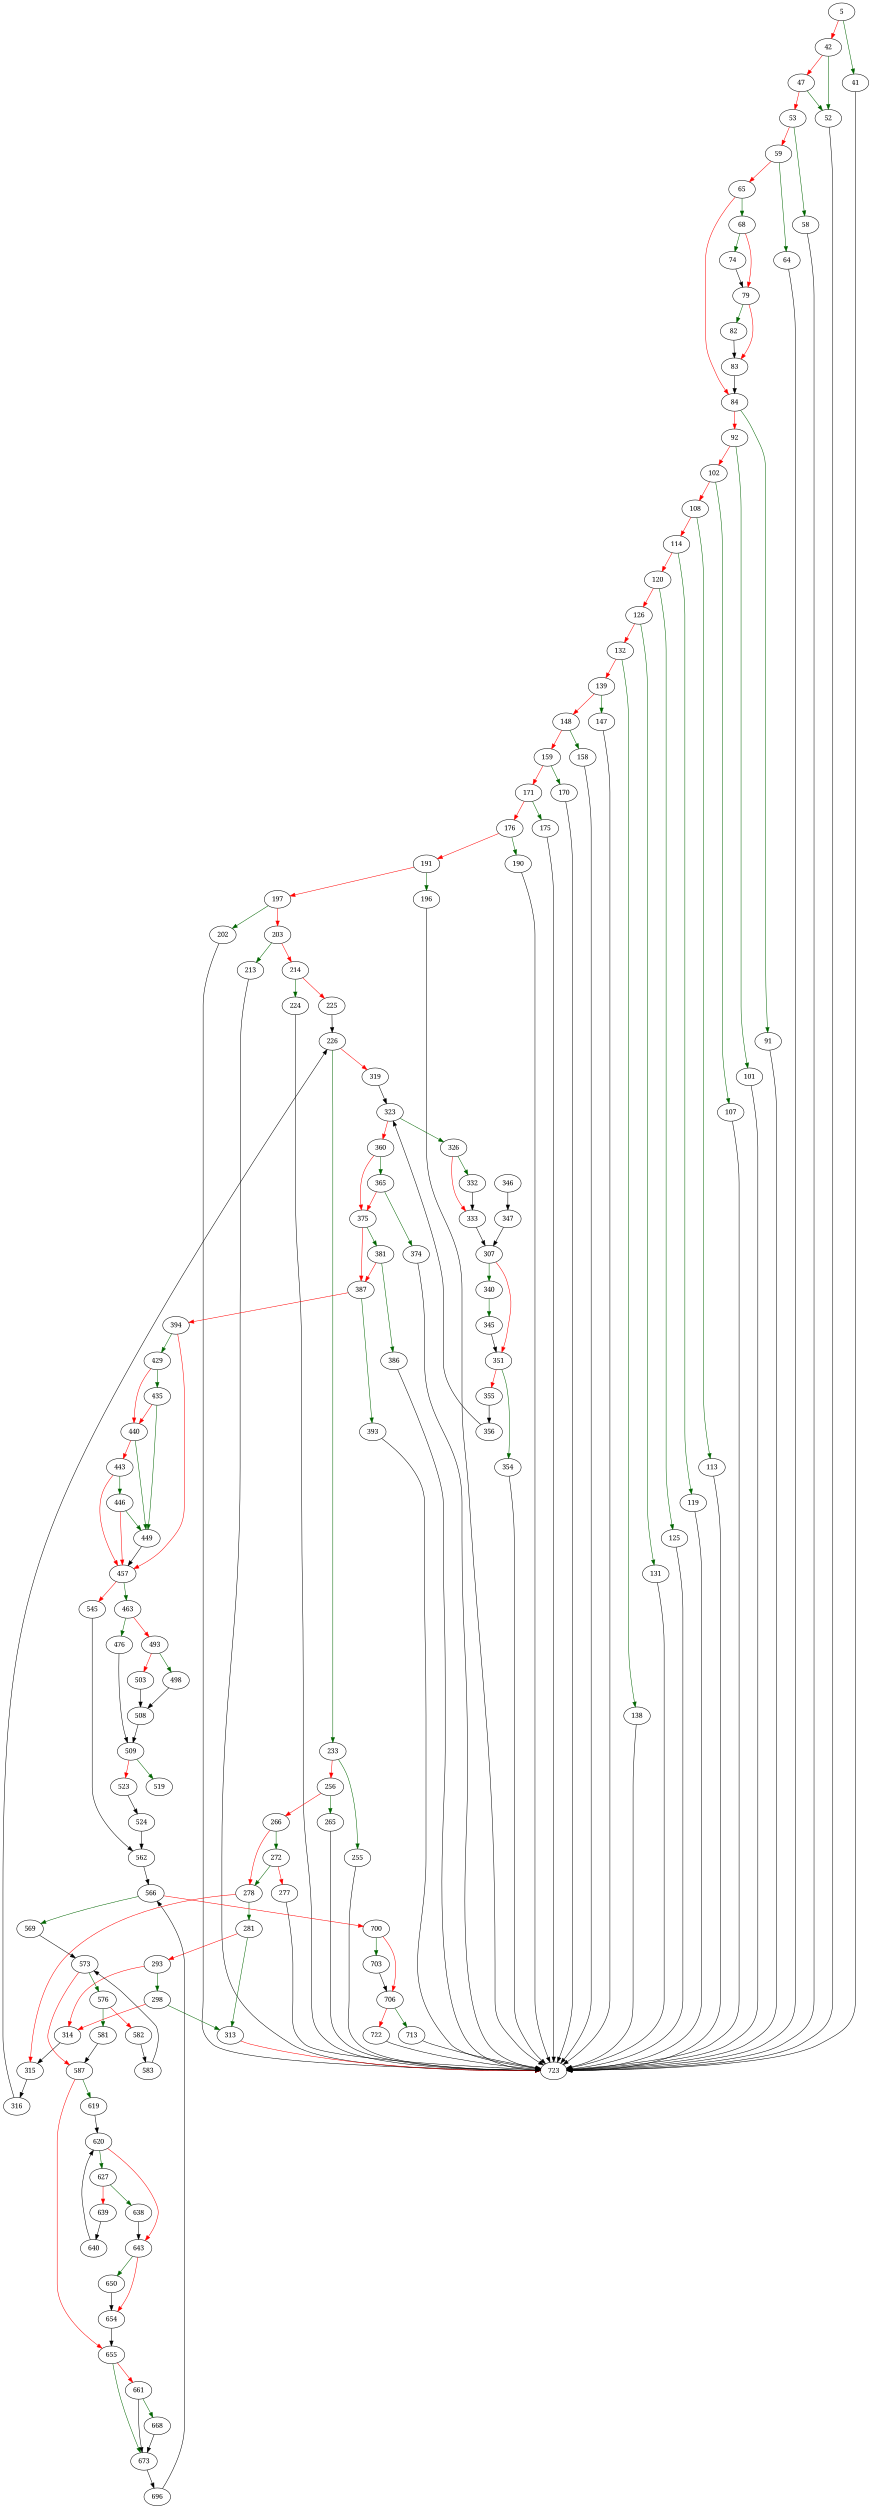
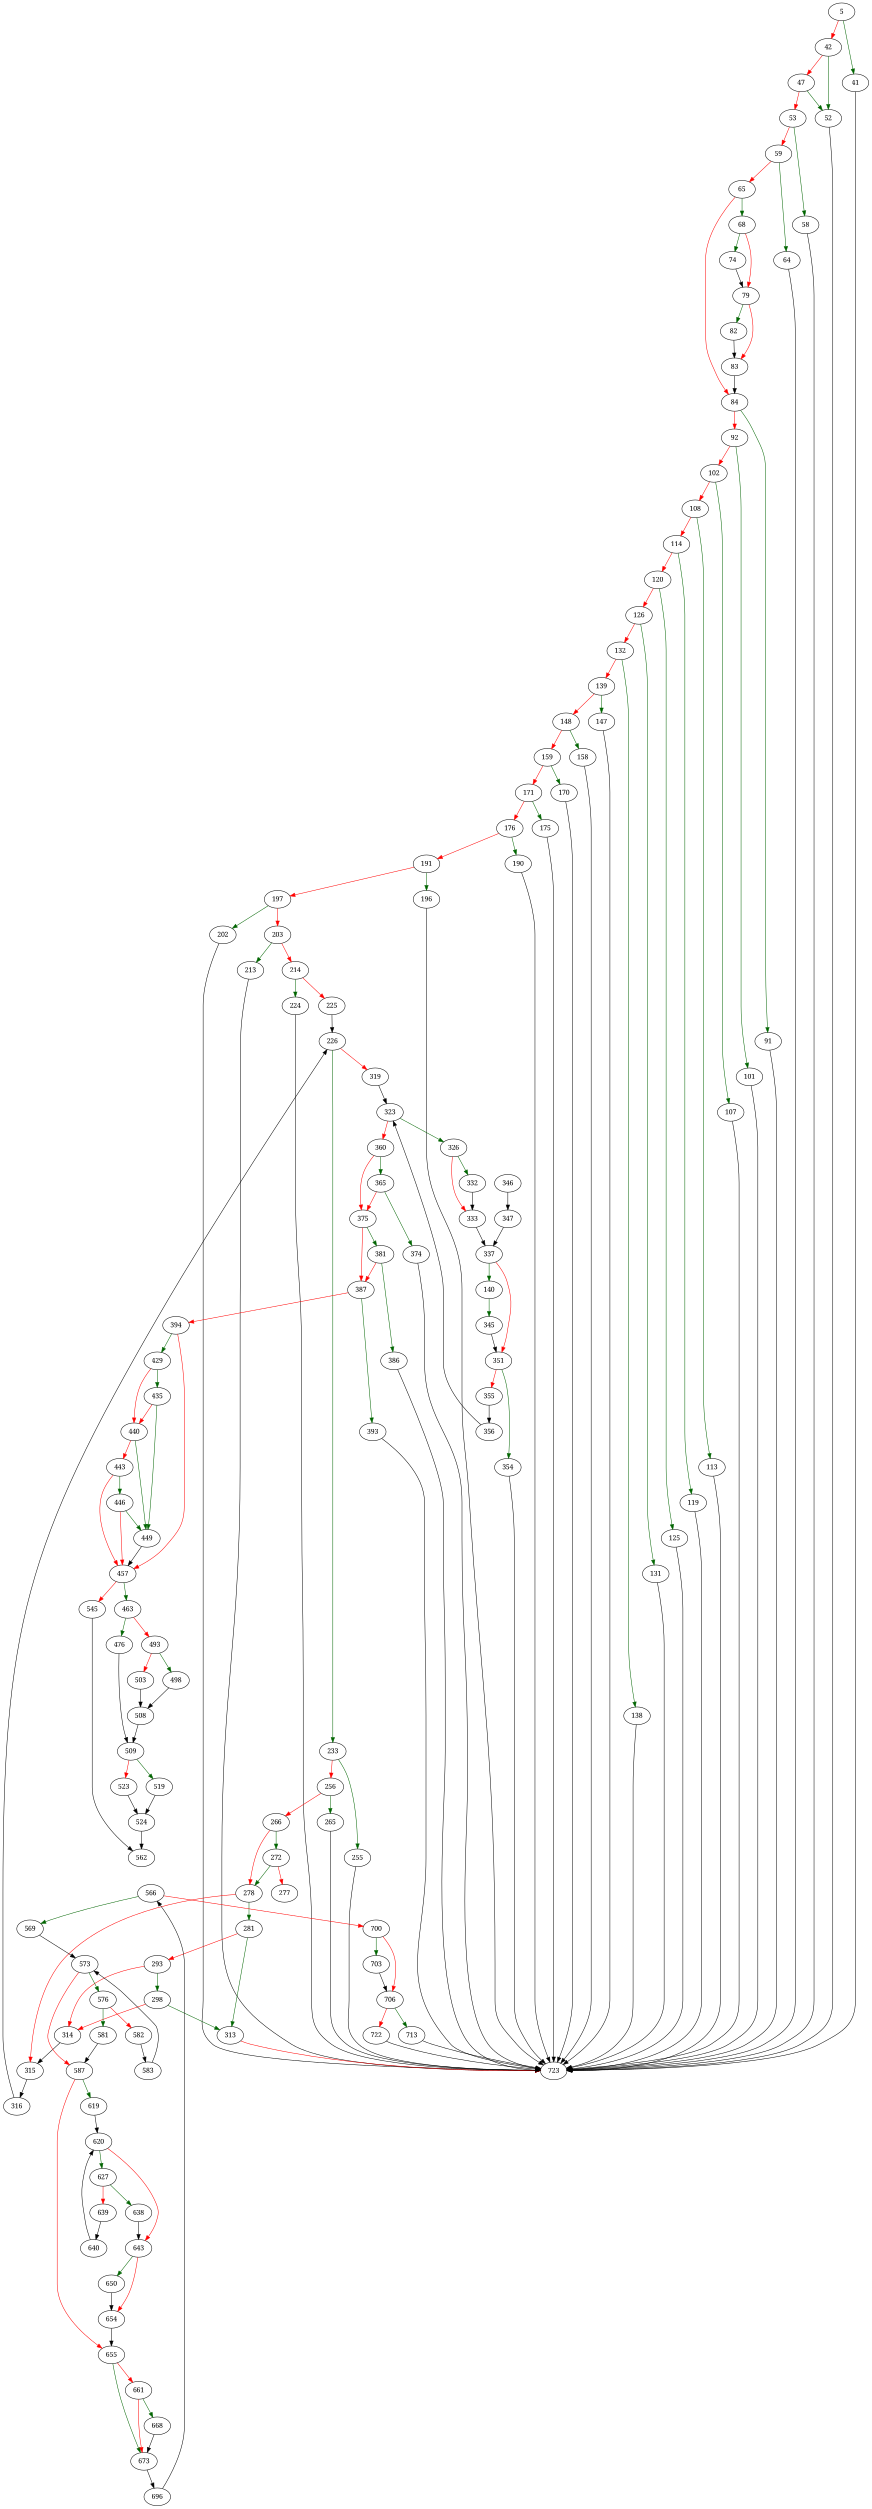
(489, 1254) -> (489, 1254)
(489, 1290) -> (489, 1290)
none -> (152, 1802)
(146, 1873) -> none
(337, 2053) -> none
(139, 2423) -> (139, 2423)
